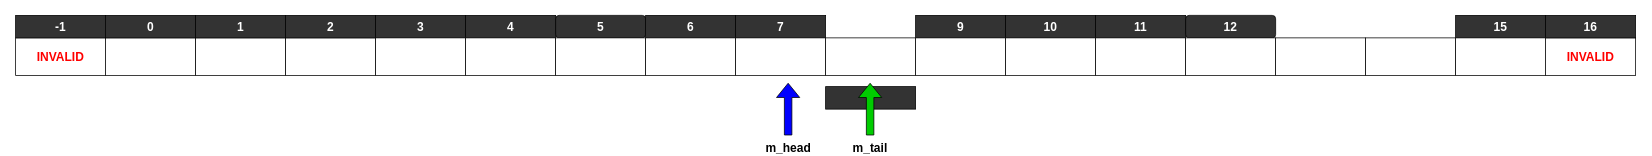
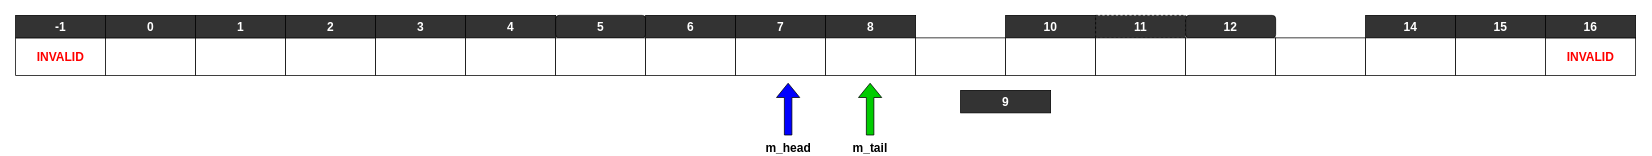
(960, 27) -> (1005, 102)
(1140, 27) -> (1140, 27)
none -> (1410, 27)
(870, 98) -> (870, 27)
